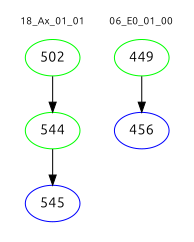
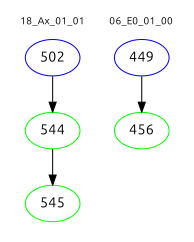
(53, 58) -> (53, 58)
(142, 58) -> (142, 58)
(142, 131) -> (142, 131)
(53, 204) -> (53, 204)
